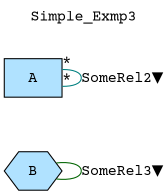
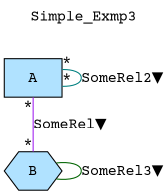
none -> (33, 124)
